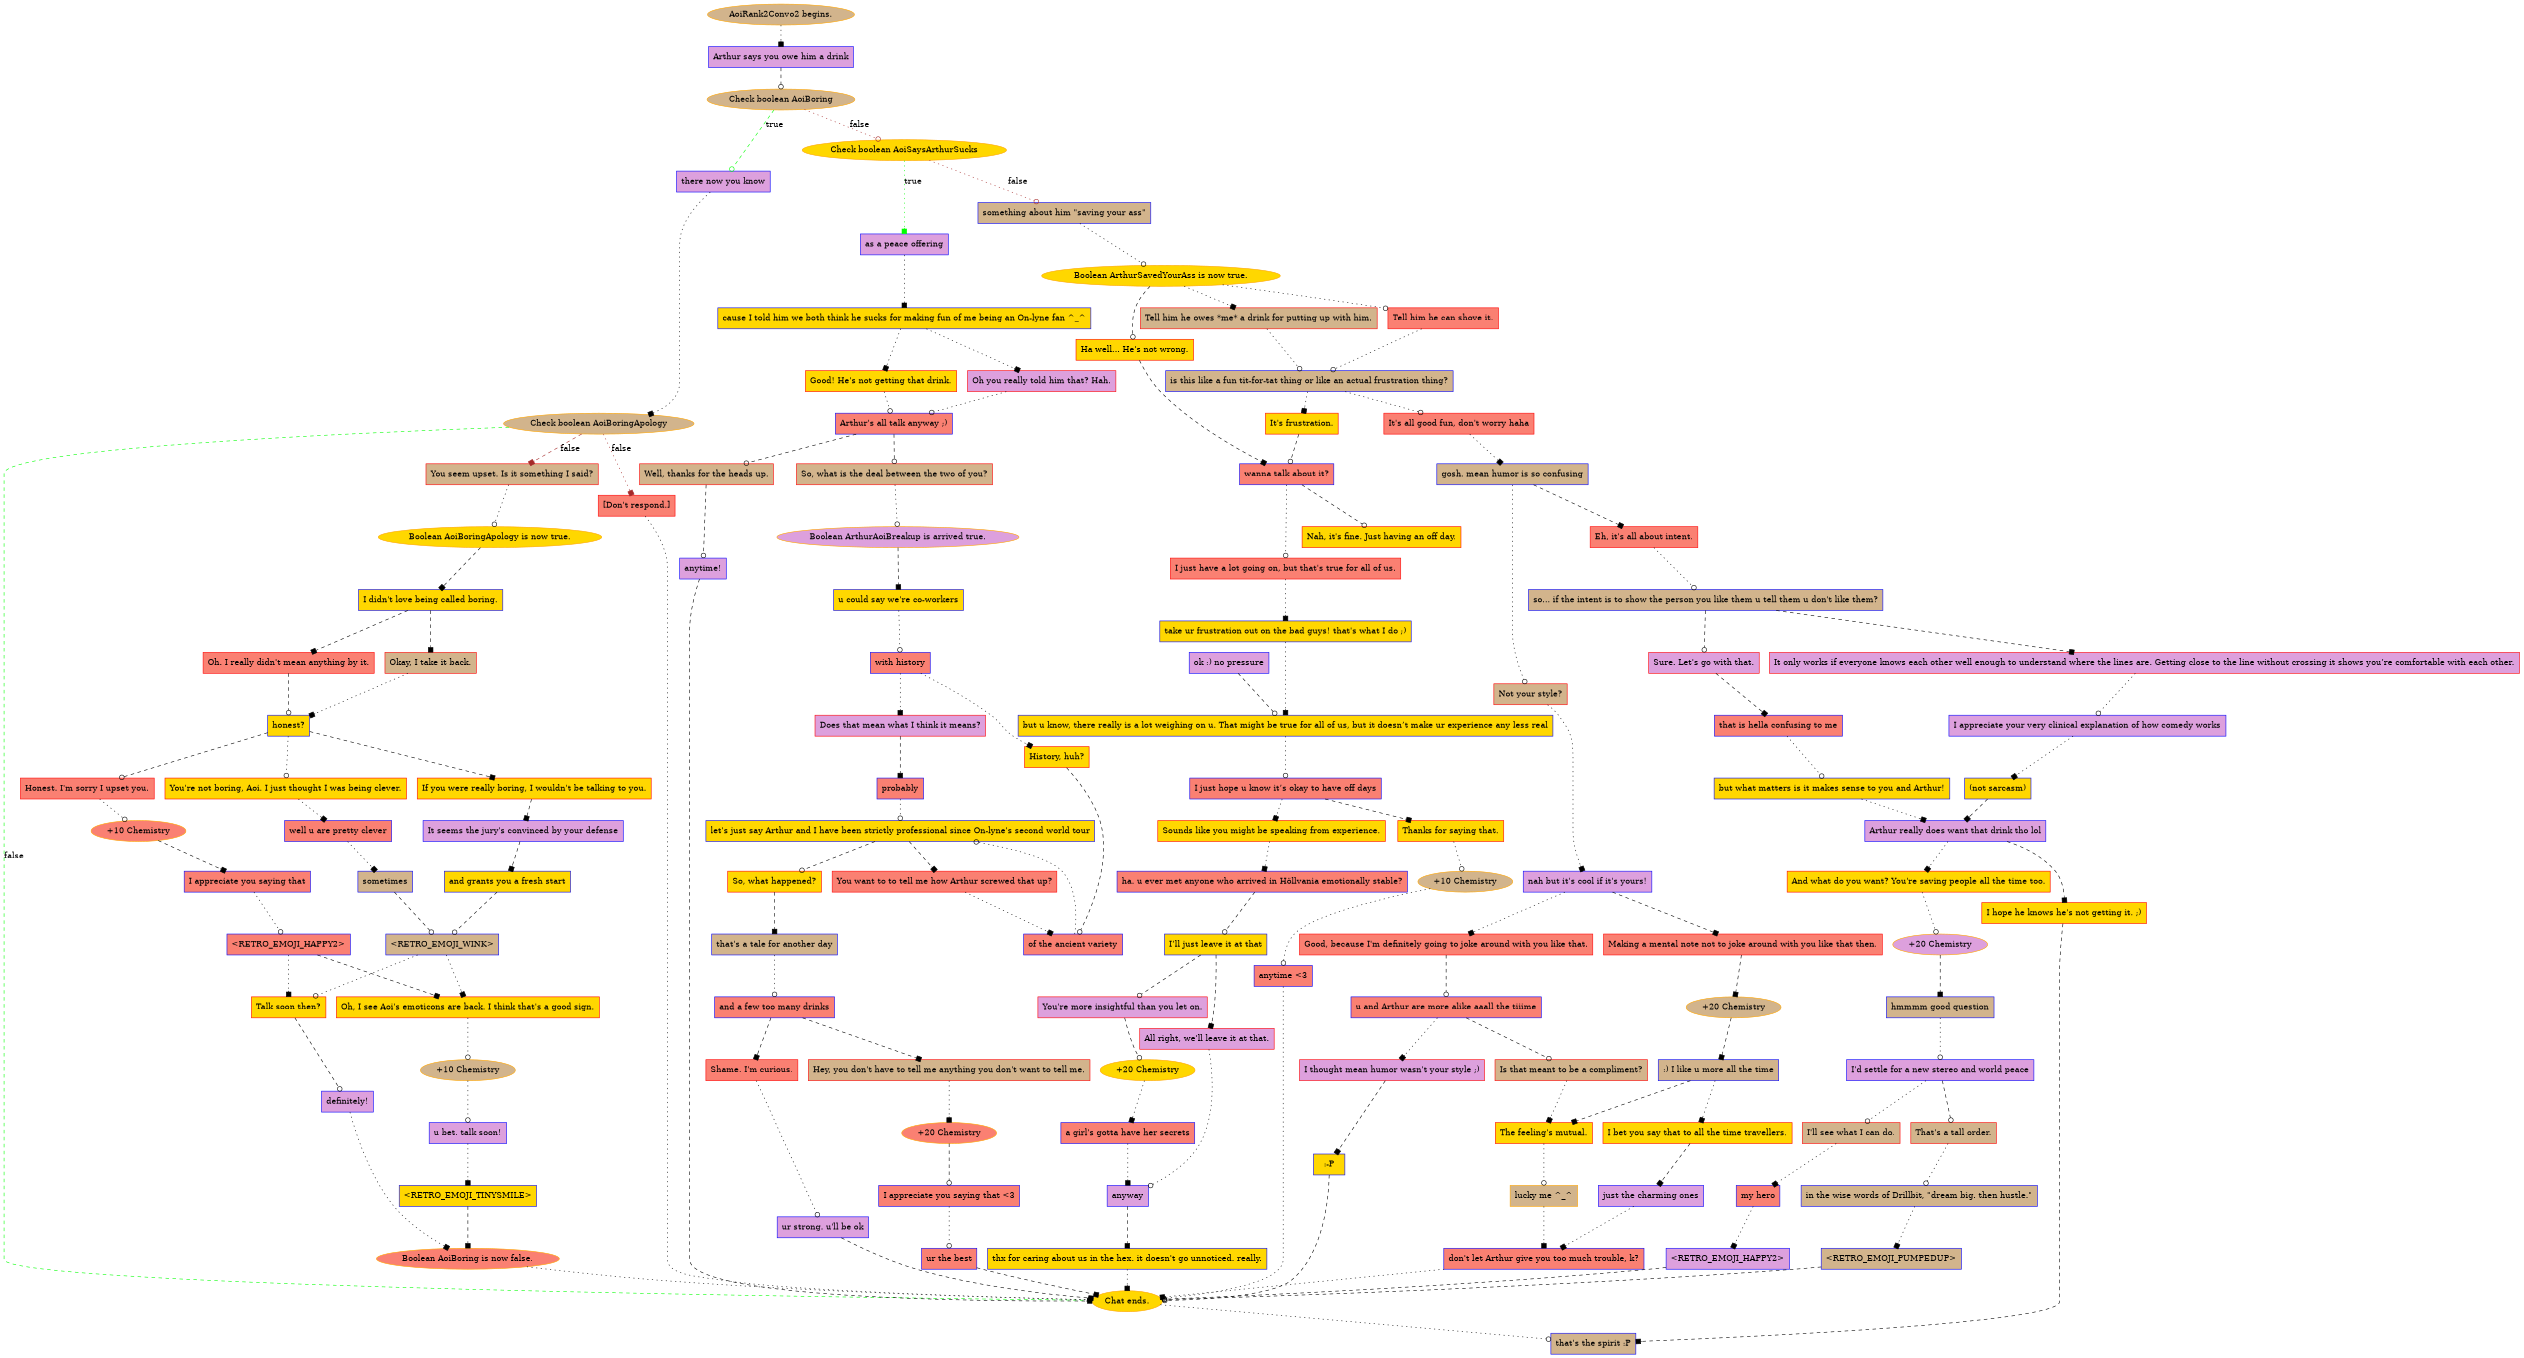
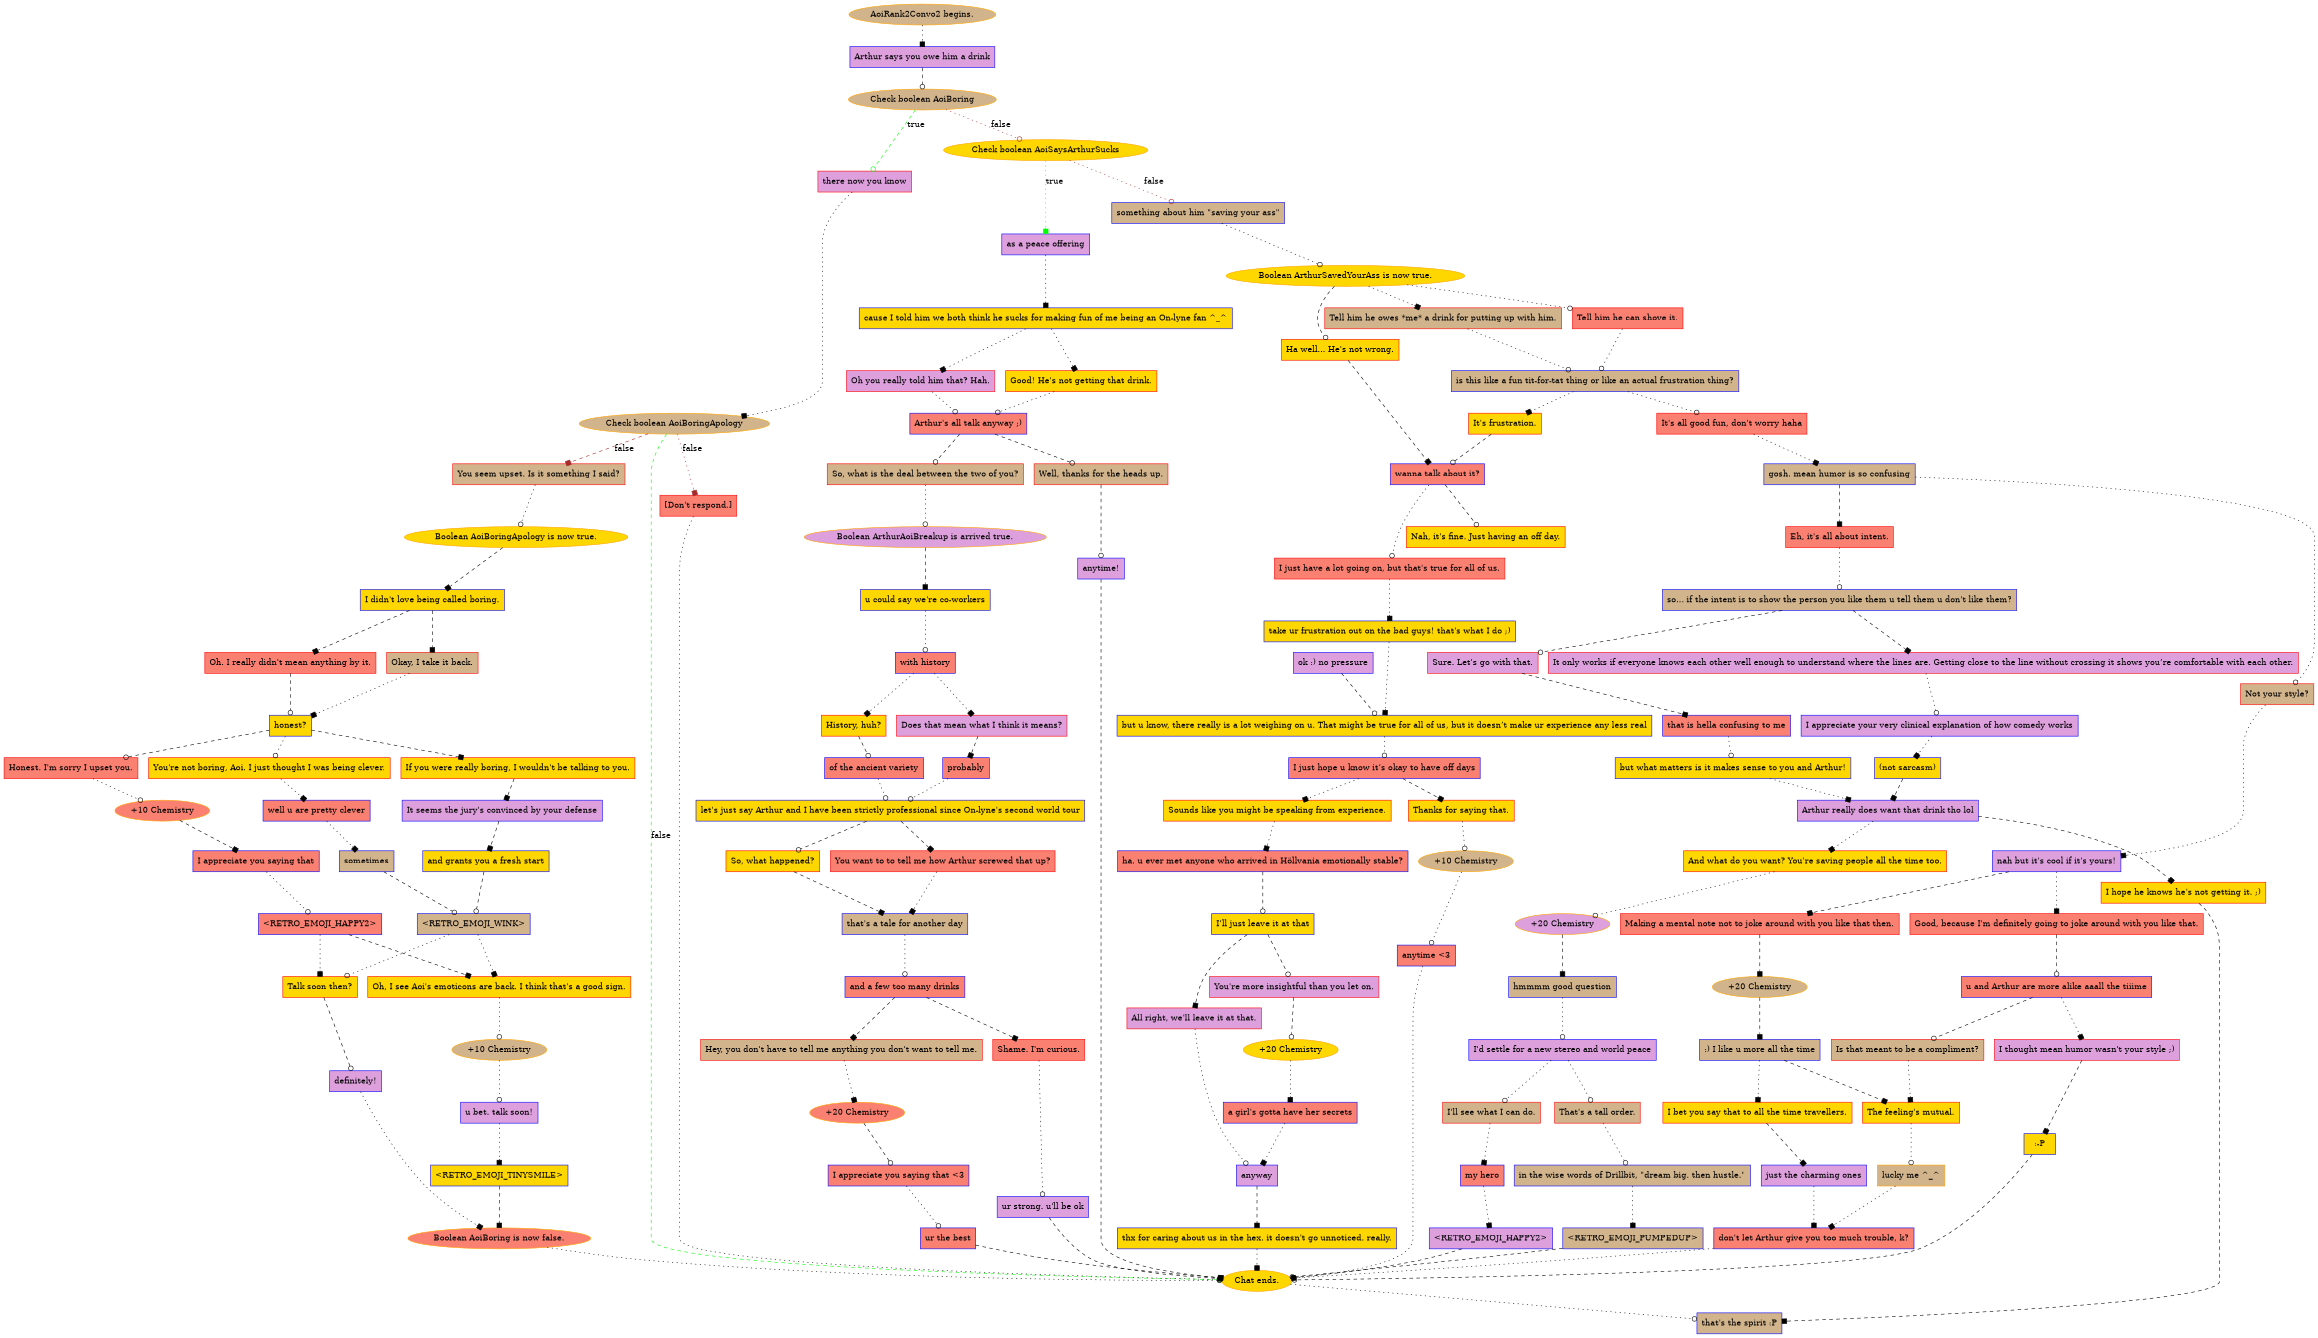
(723, 182) -> (865, 182)
(1006, 912) -> (925, 890)
(1946, 1099) -> (1579, 1079)
